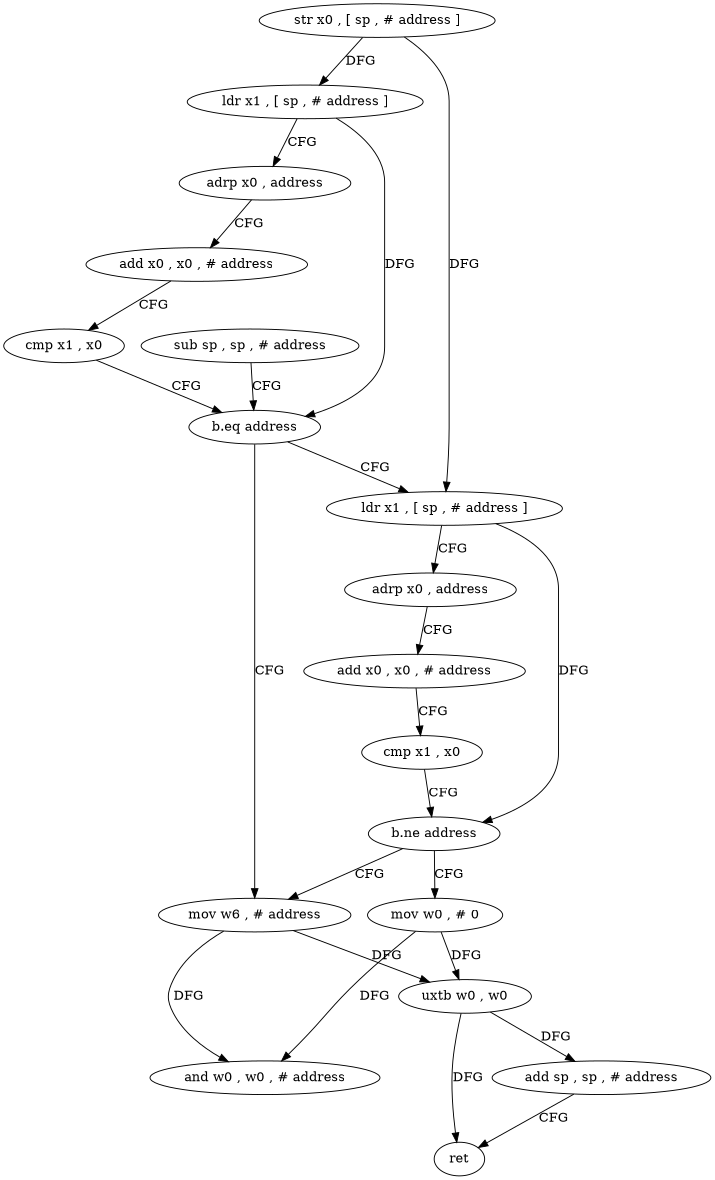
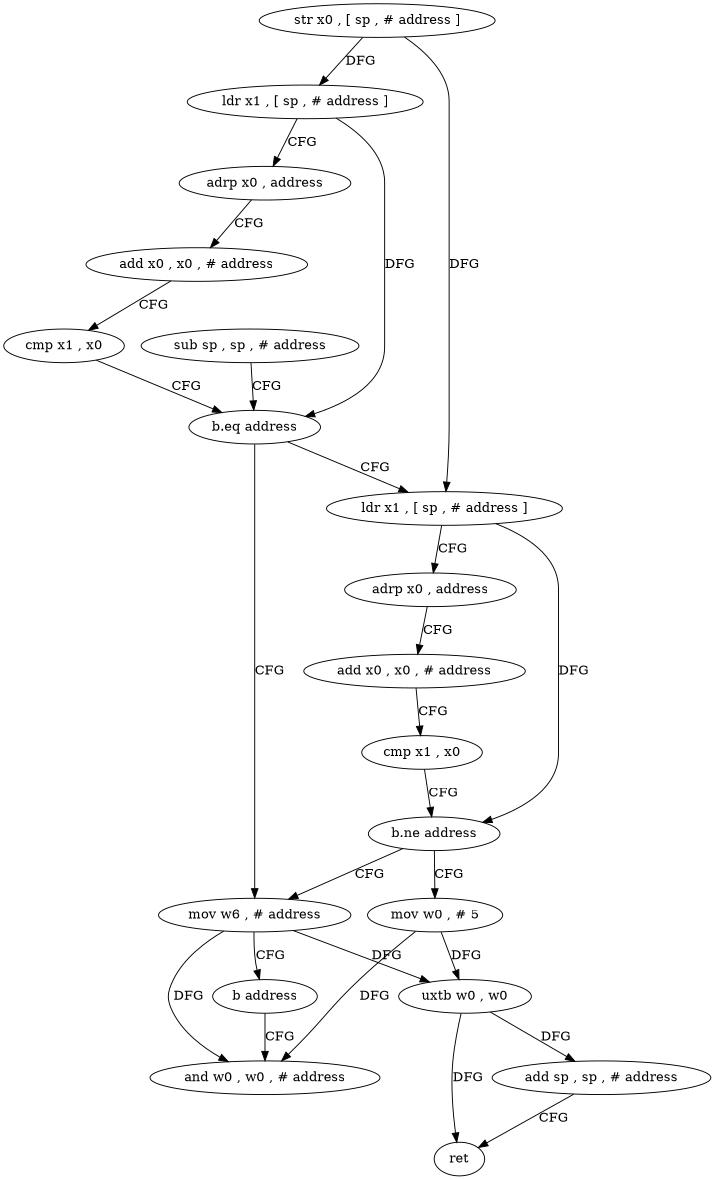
(435, 915) -> (435, 915)
none -> (265, 996)
